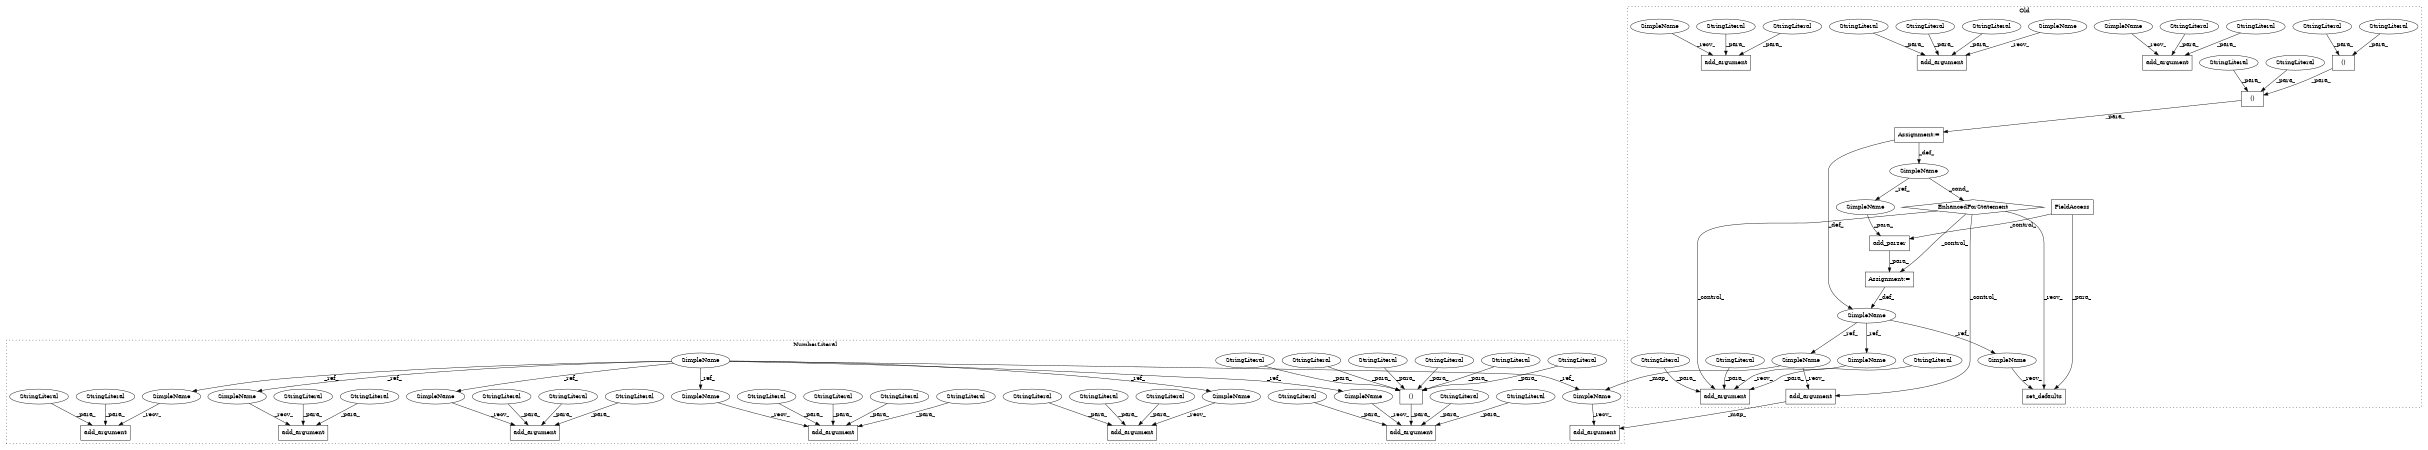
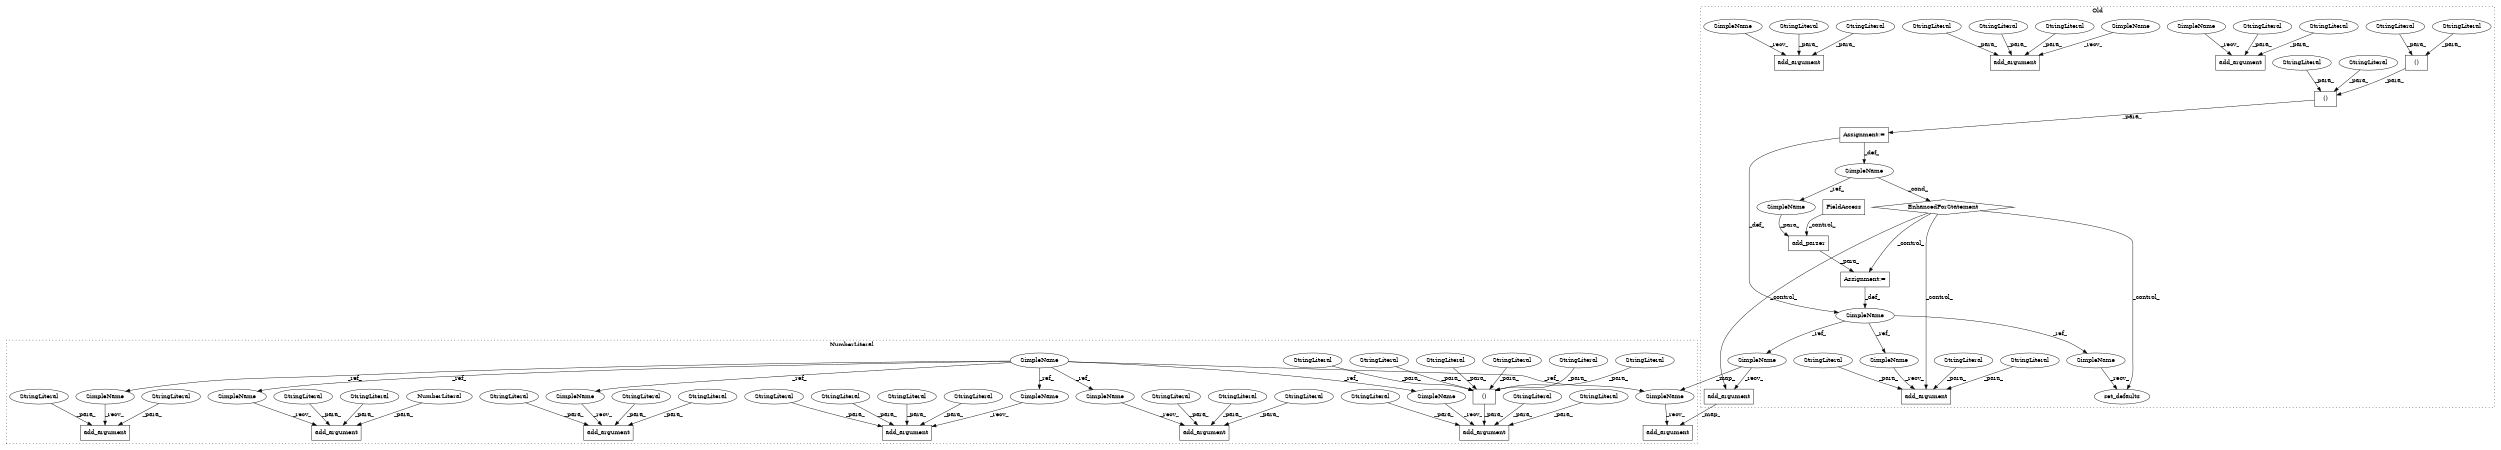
(2053, 298) -> (2146, 298)
(2072, 303) -> none
none -> (439, 397)
(2044, 397) -> (2122, 397)
